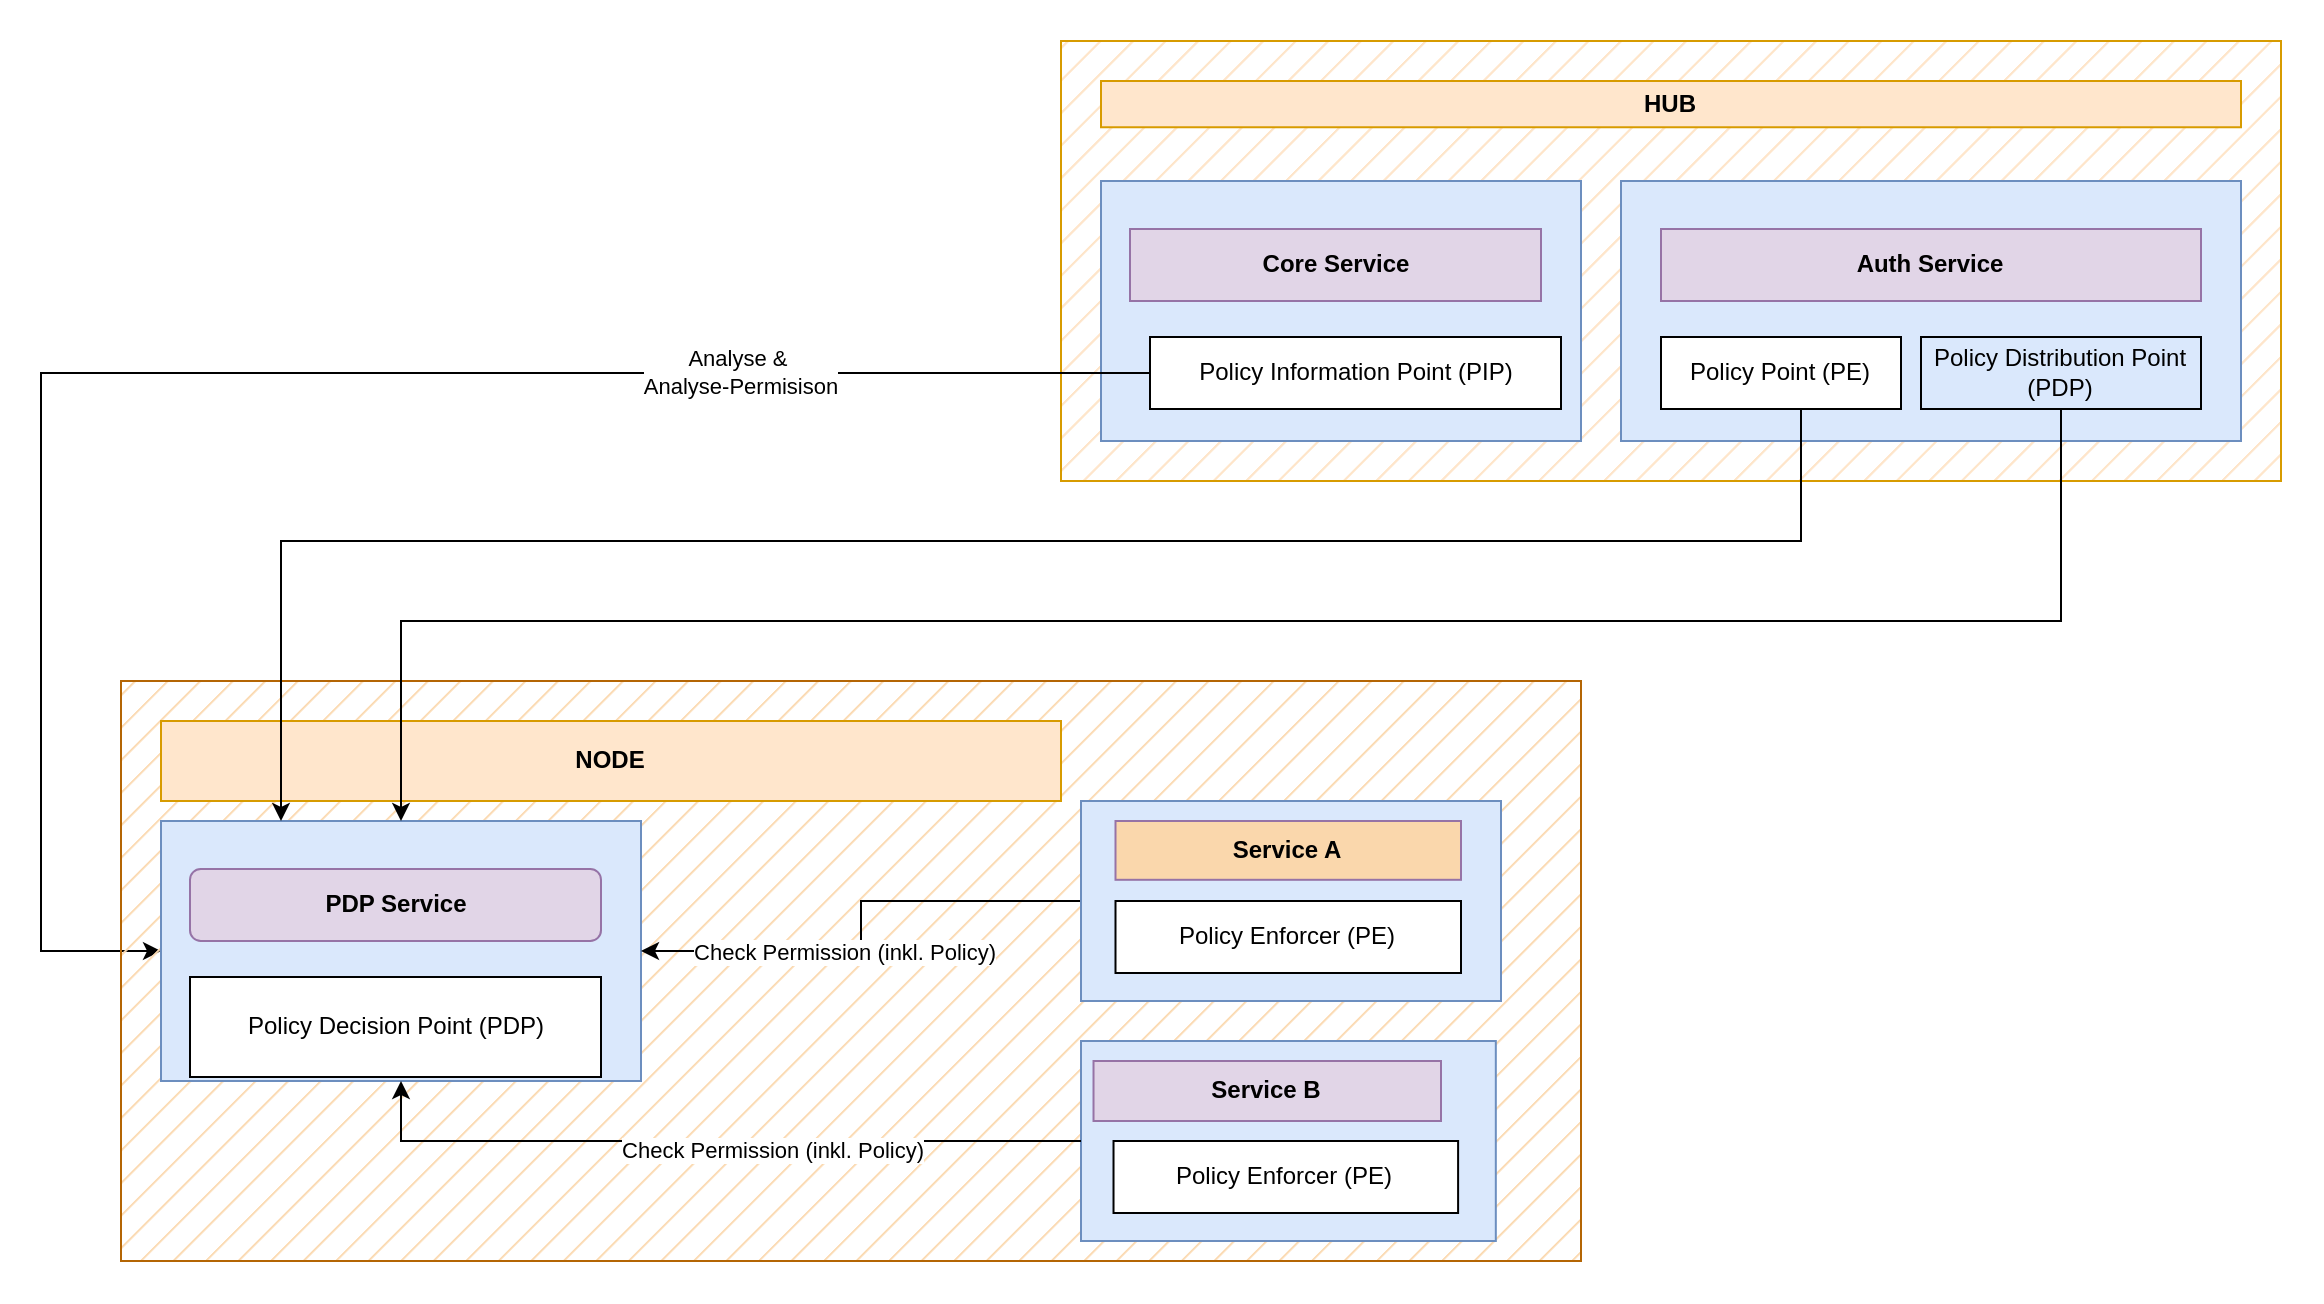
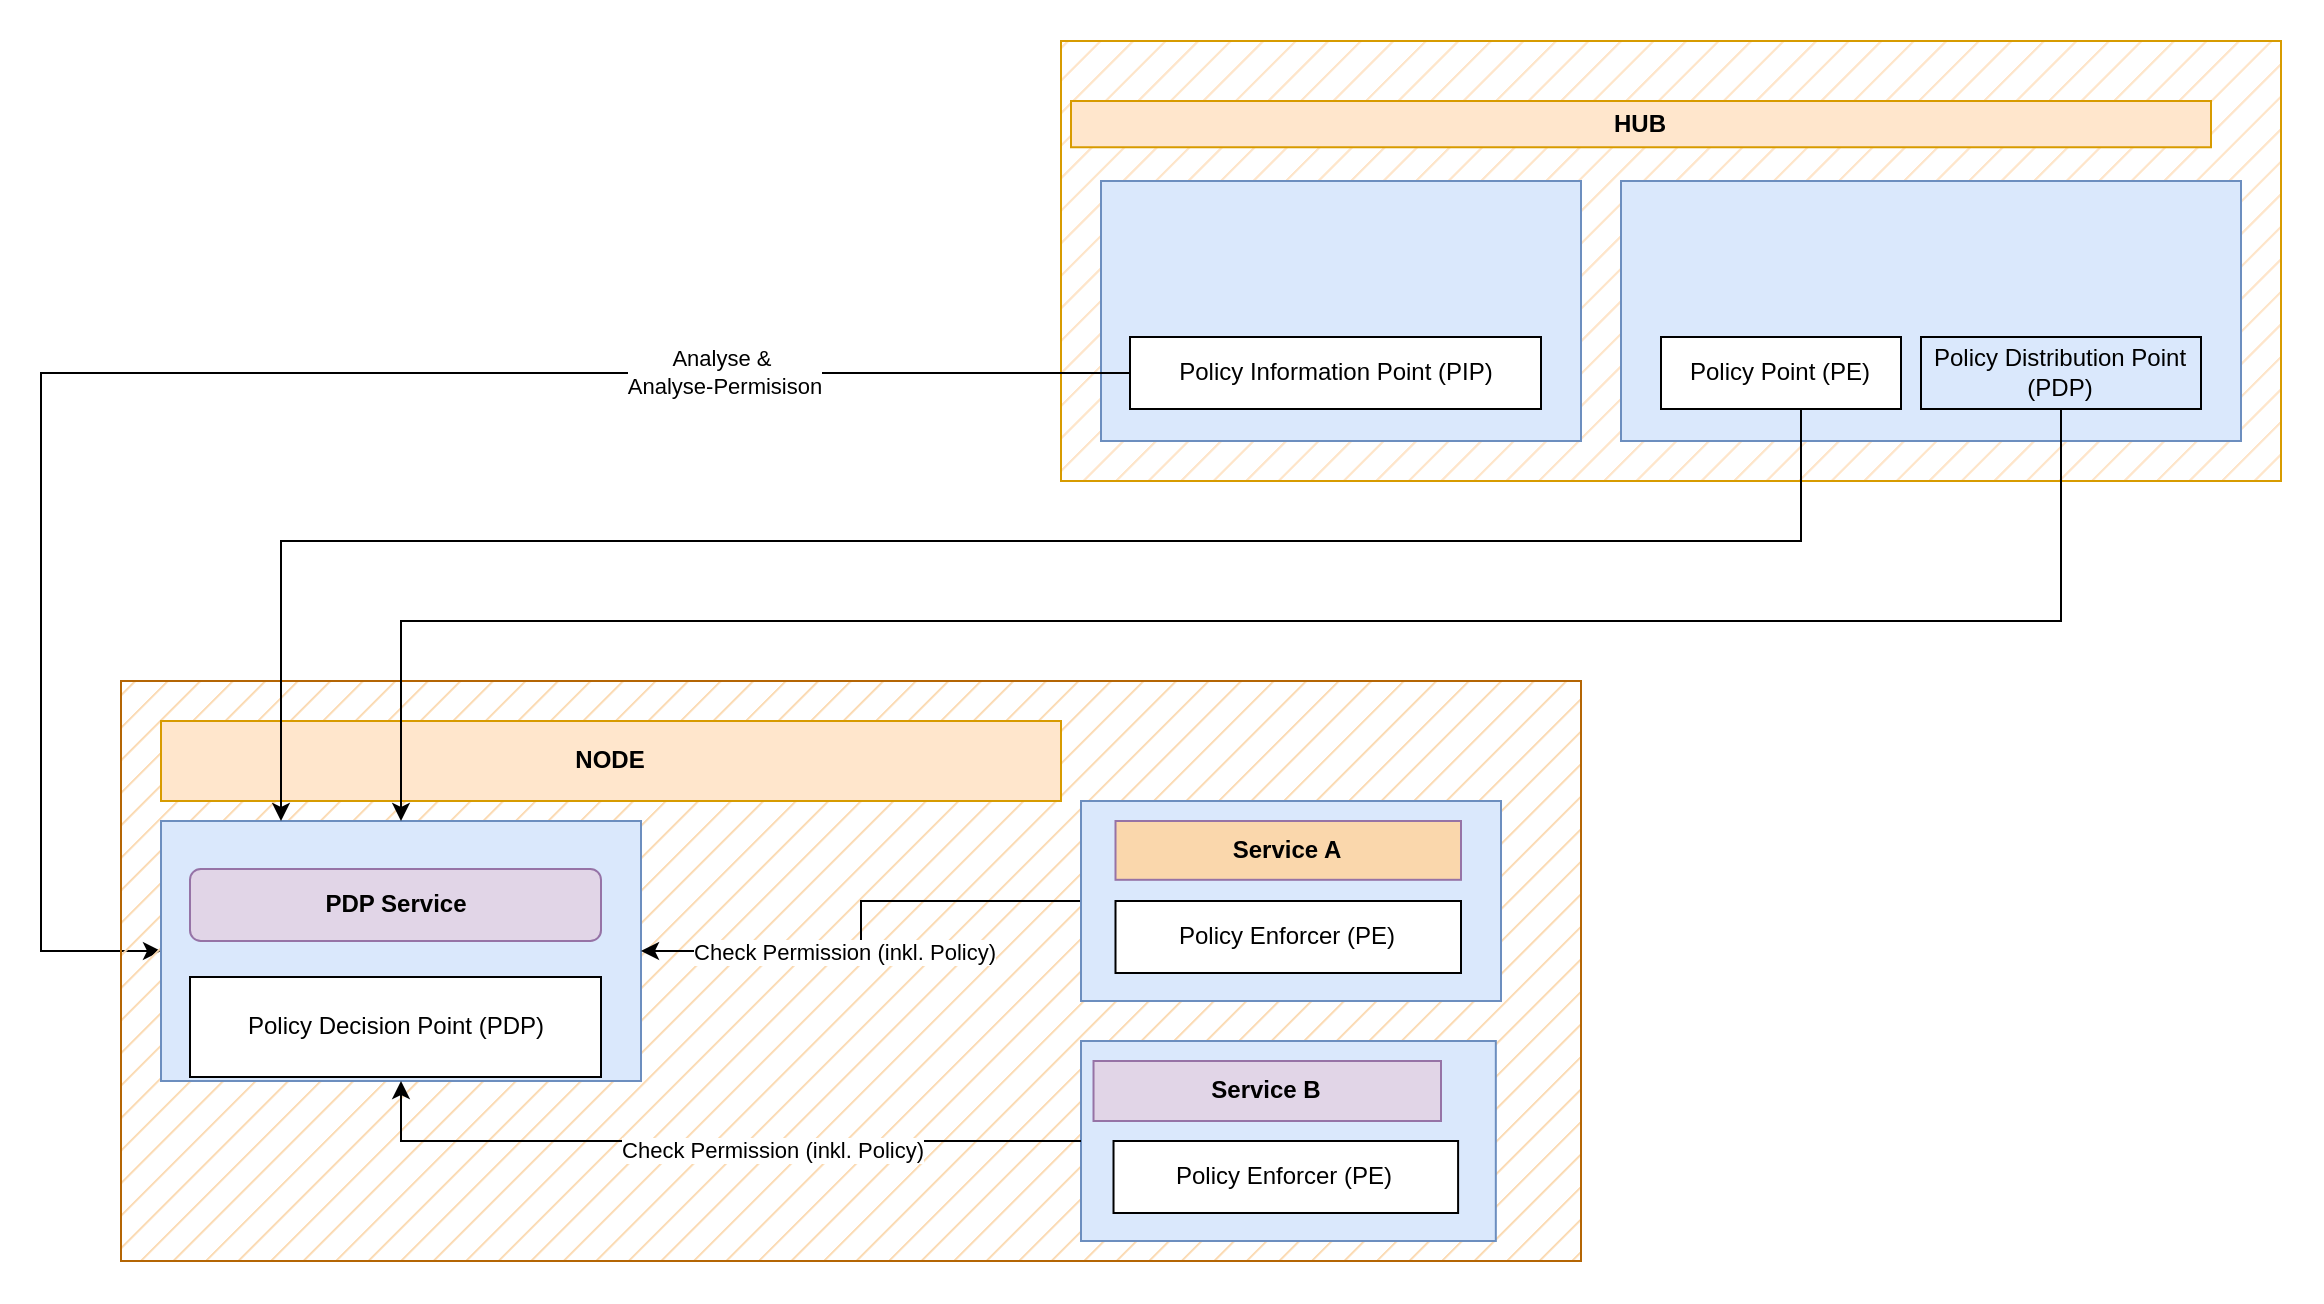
(1671, 104) -> (1641, 124)
(1336, 265) -> none
(1931, 265) -> none
(1356, 373) -> (1336, 373)
